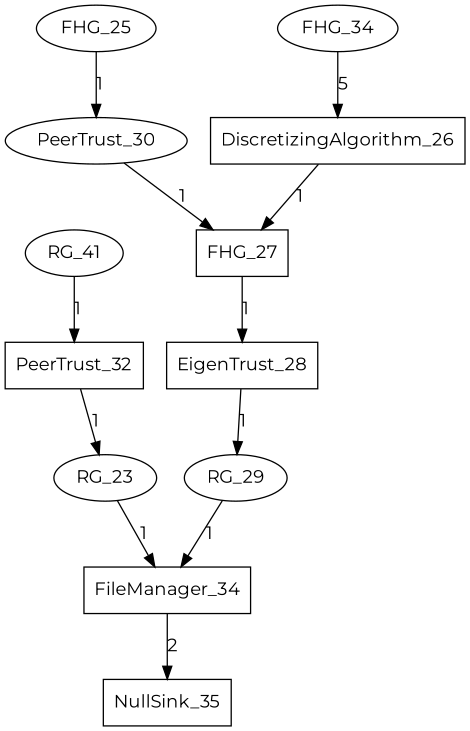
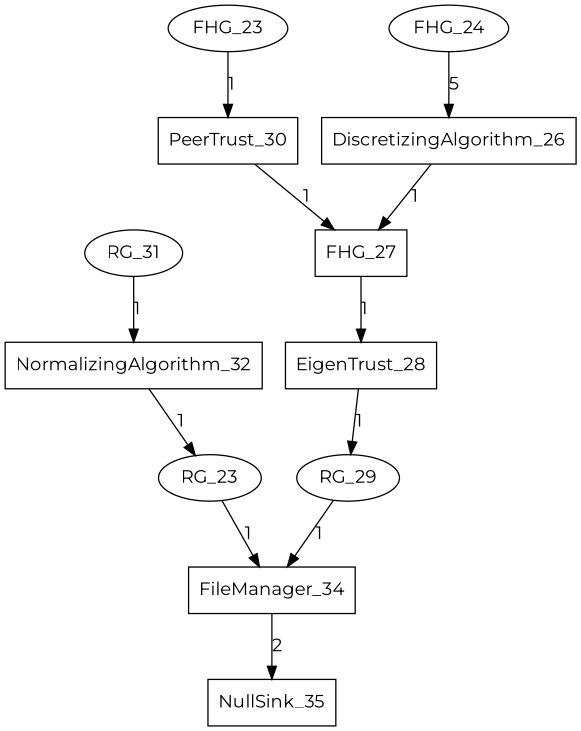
(96, 28) -> (228, 28)
(338, 28) -> (449, 28)
(96, 141) -> (228, 141)
(74, 253) -> (134, 253)
(74, 366) -> (134, 366)
